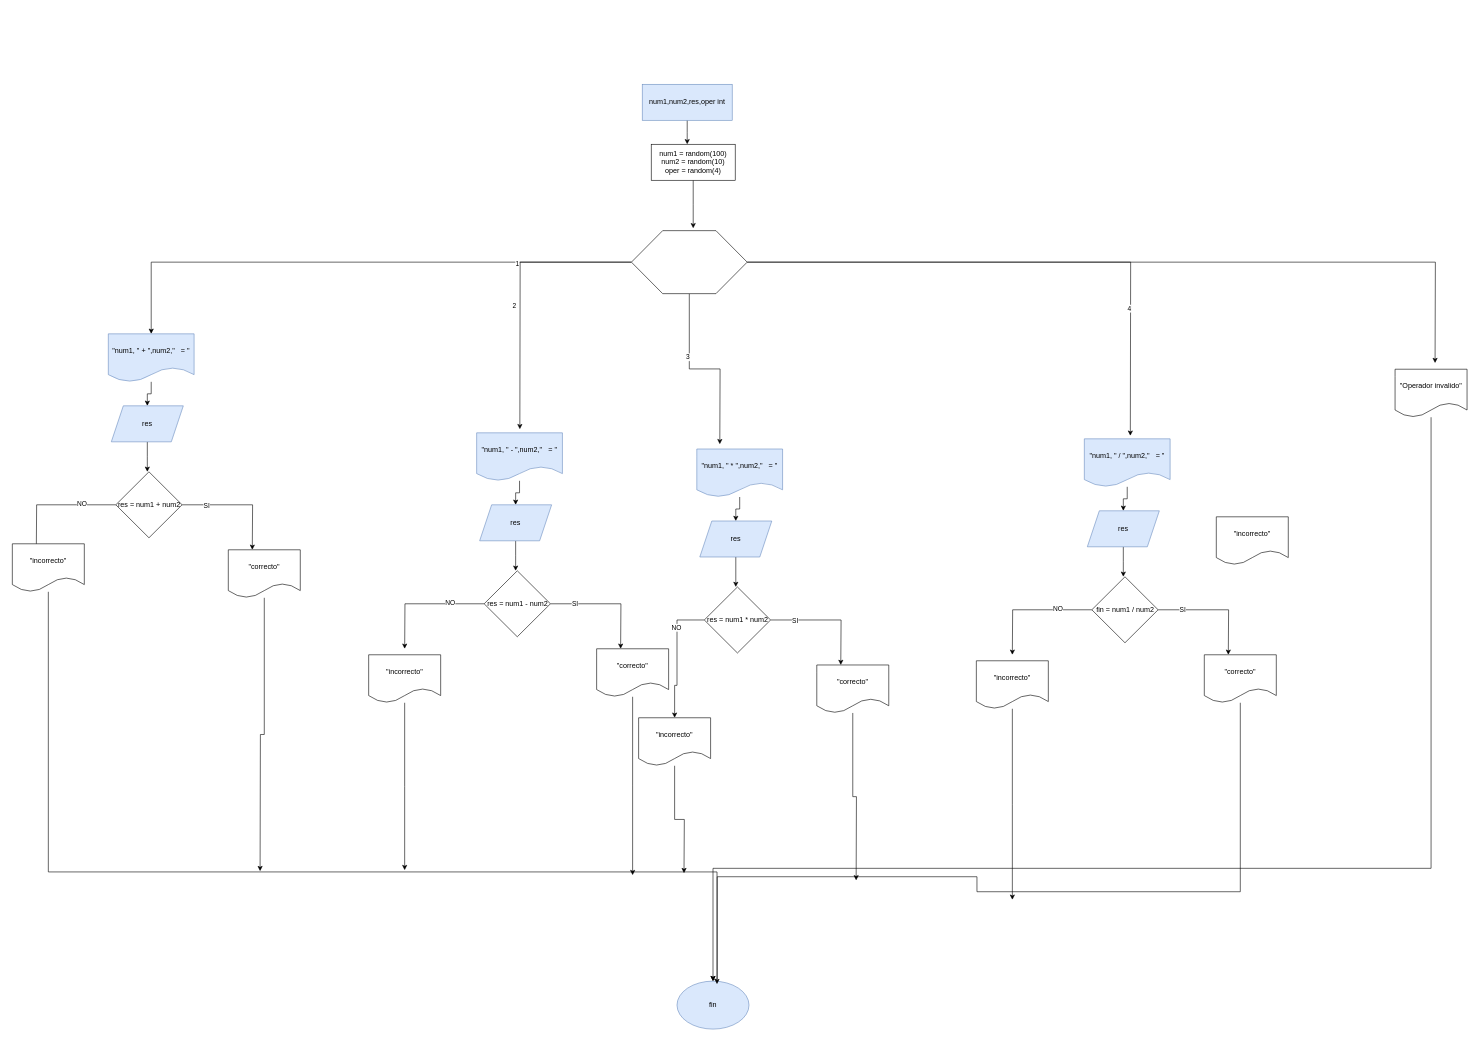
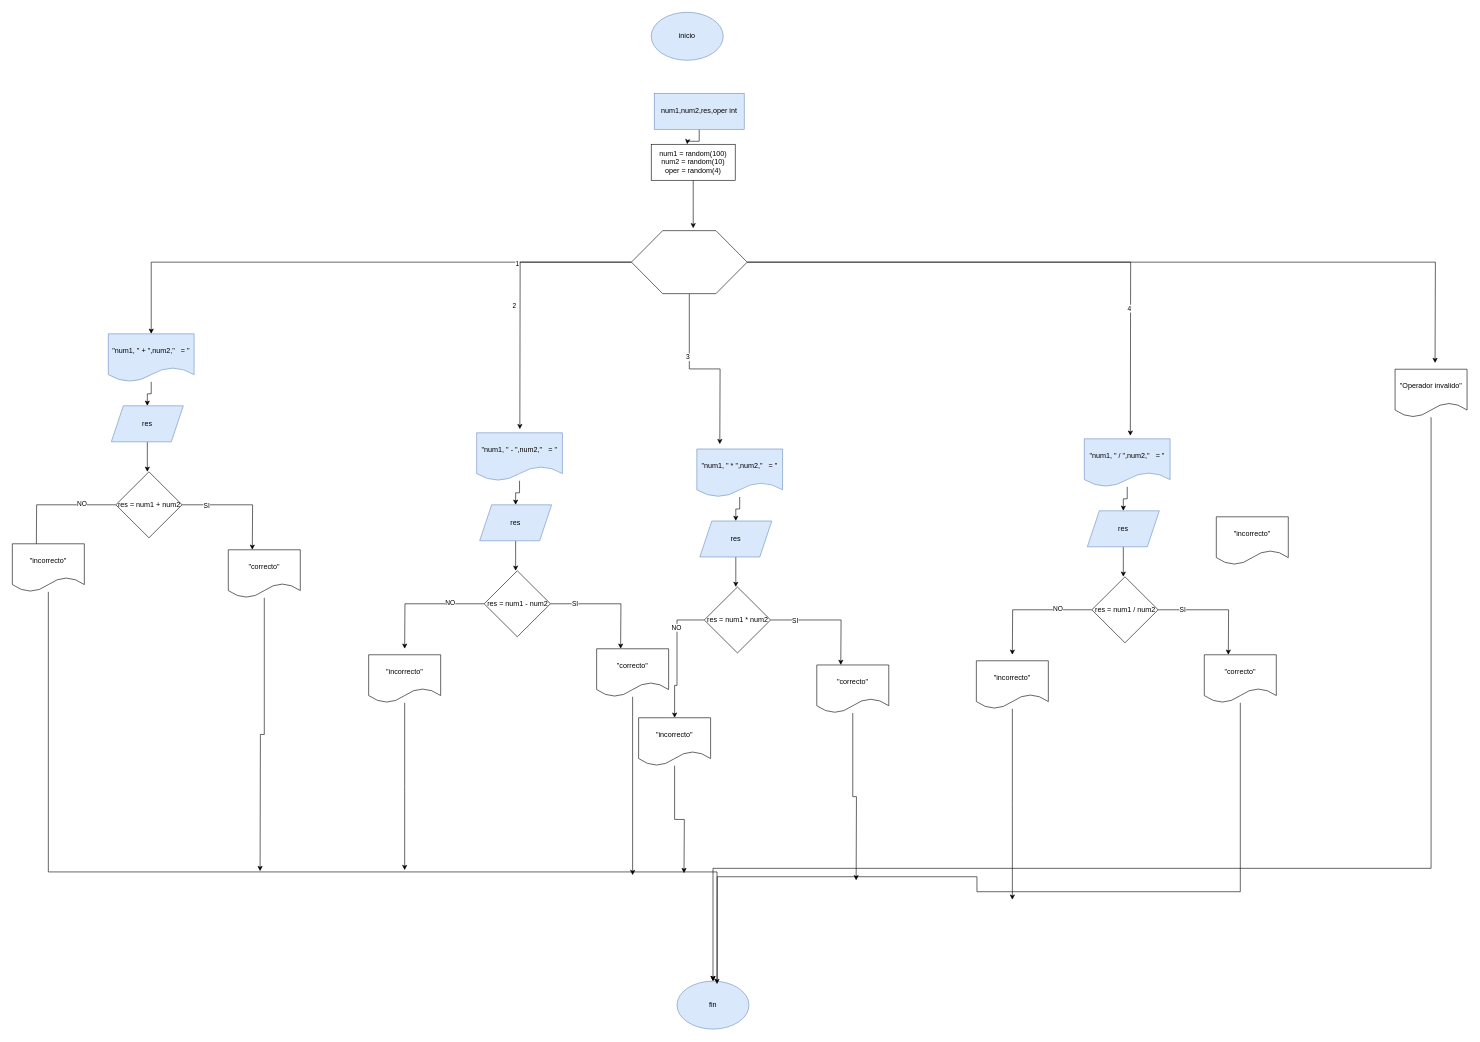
none -> (687, 36)
(687, 102) -> (699, 111)
(1126, 610) -> (1126, 610)
